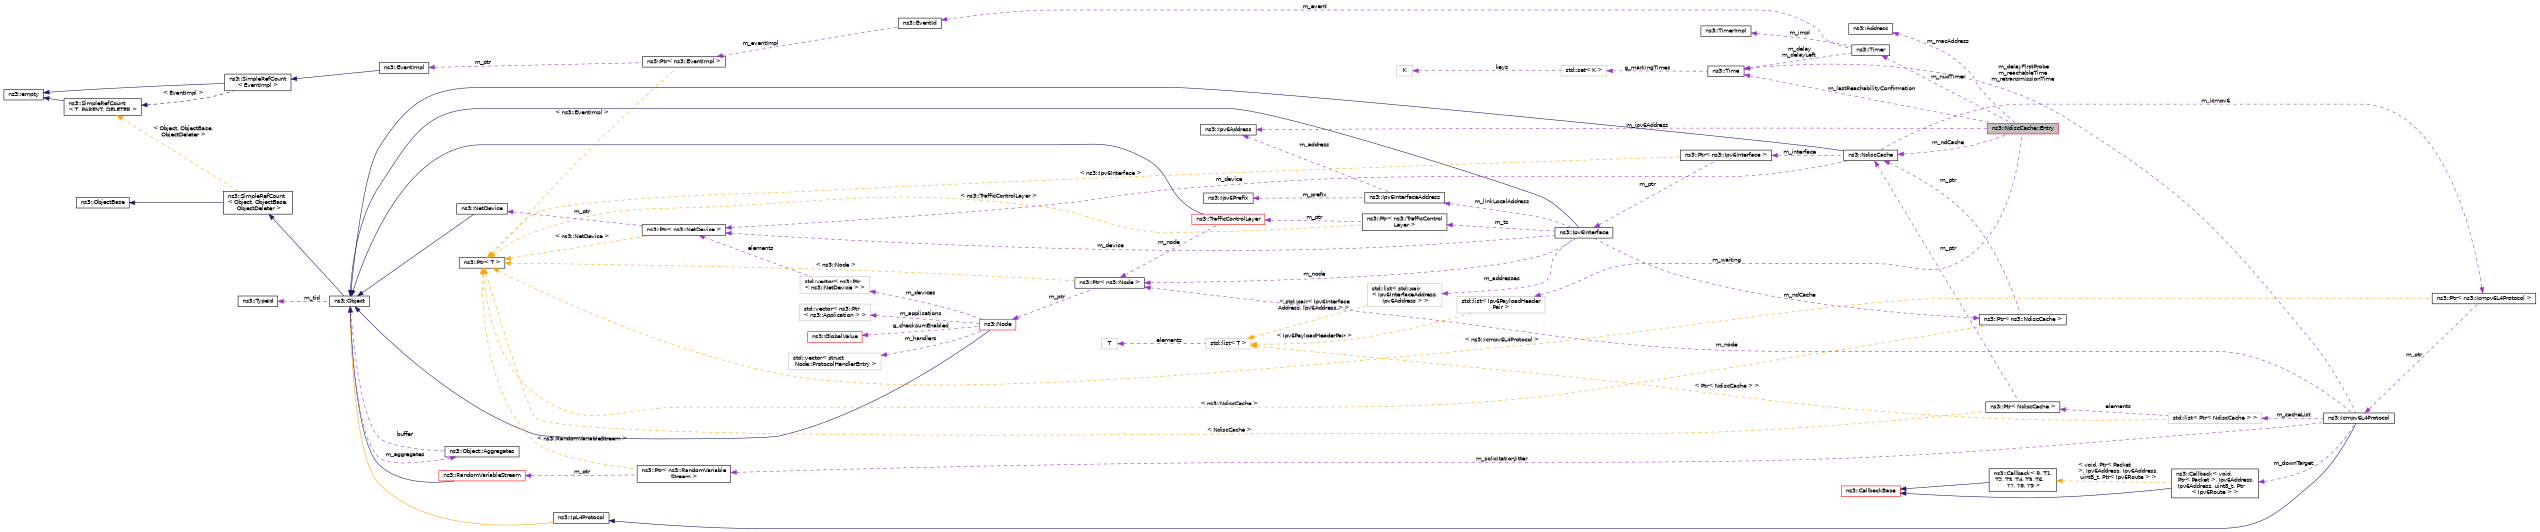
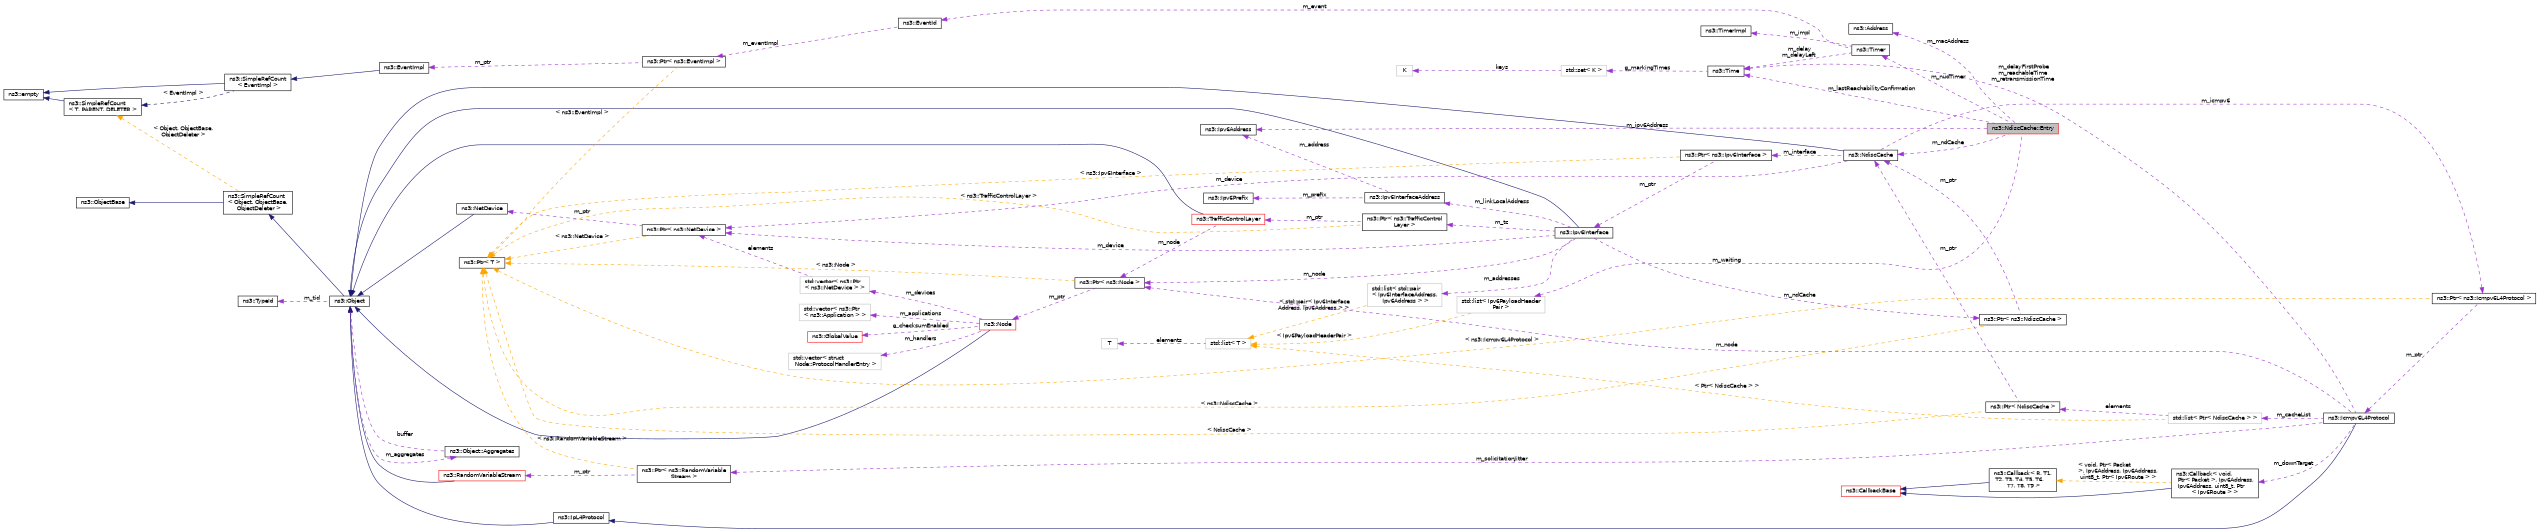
(382, 486) -> (382, 486)
